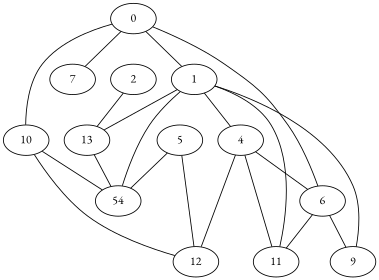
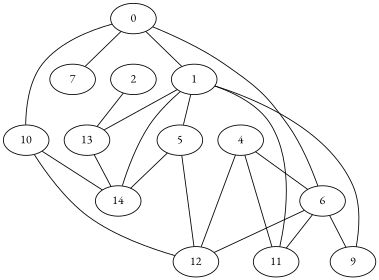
(217, 110) -> (187, 110)
(118, 201) -> (118, 201)
none -> (259, 231)
